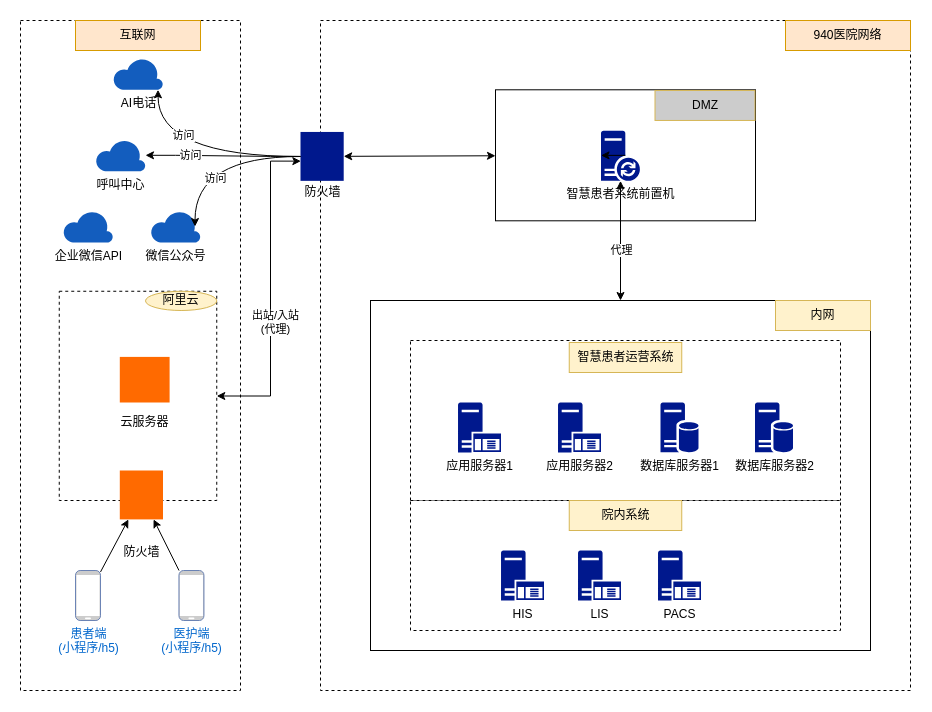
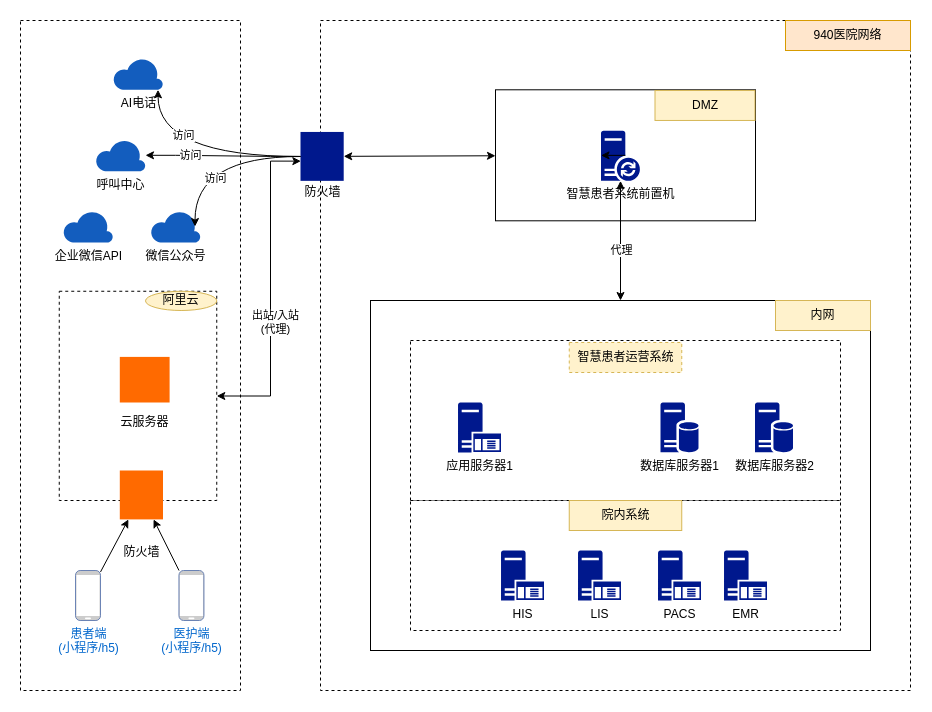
(138, 36) -> none
(705, 105) -> (705, 105)
(626, 358) -> (626, 358)
(580, 428) -> none
none -> (746, 576)
